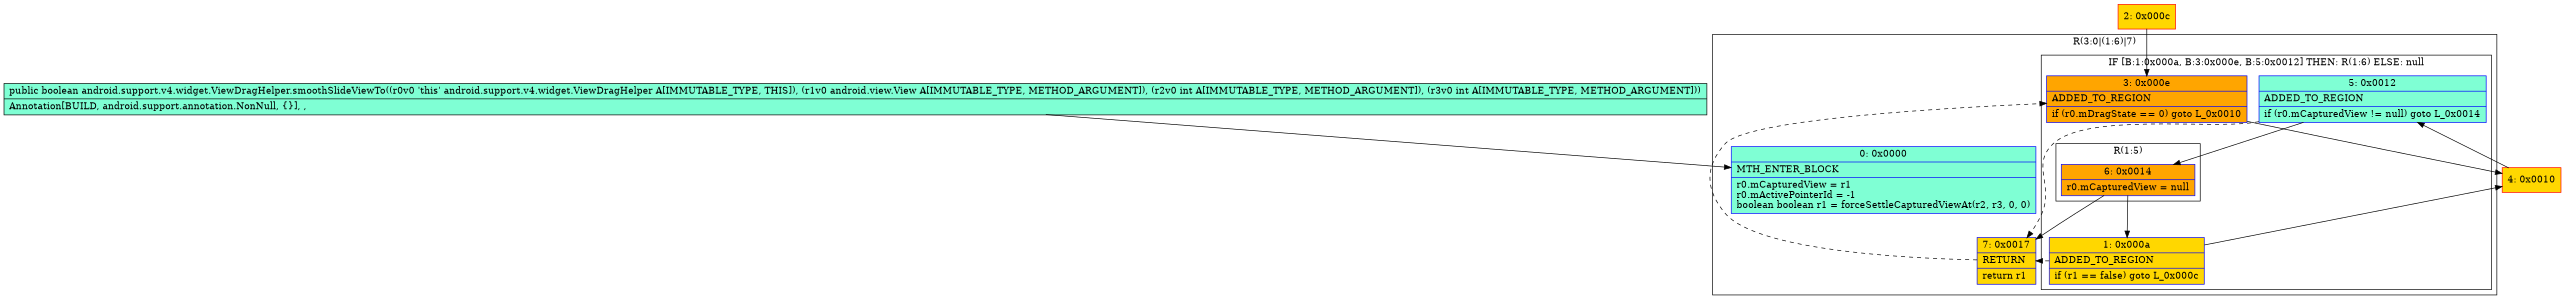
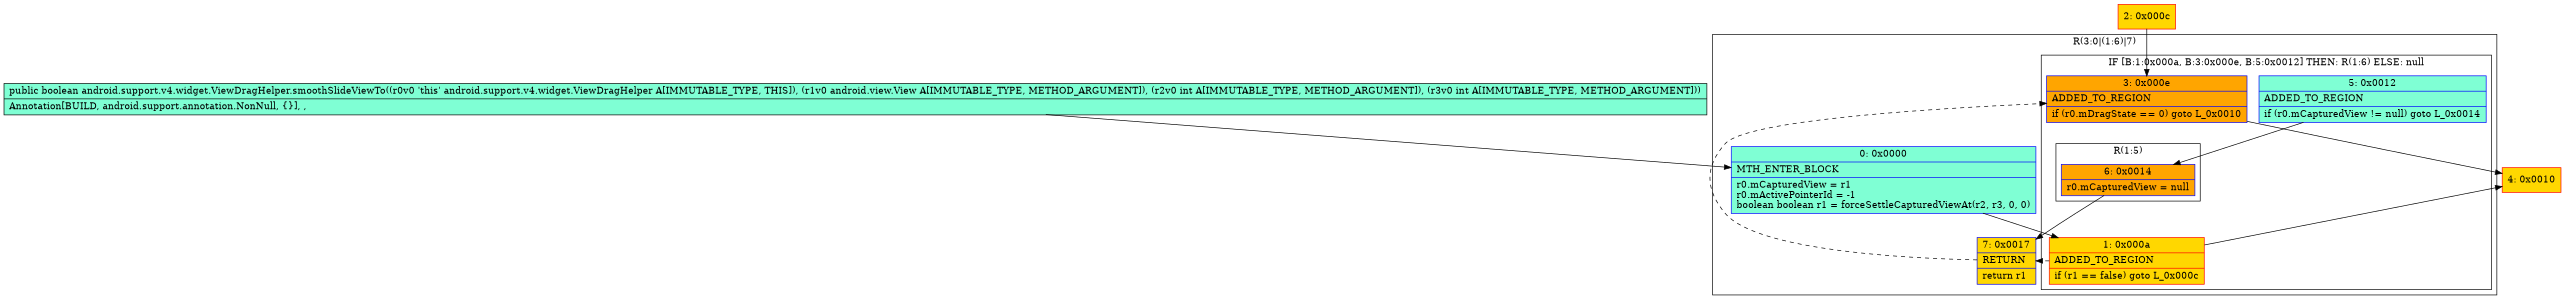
(2107, 127) -> none
(2466, 147) -> none
(2128, 213) -> (2017, 224)
(2127, 261) -> (2127, 261)
